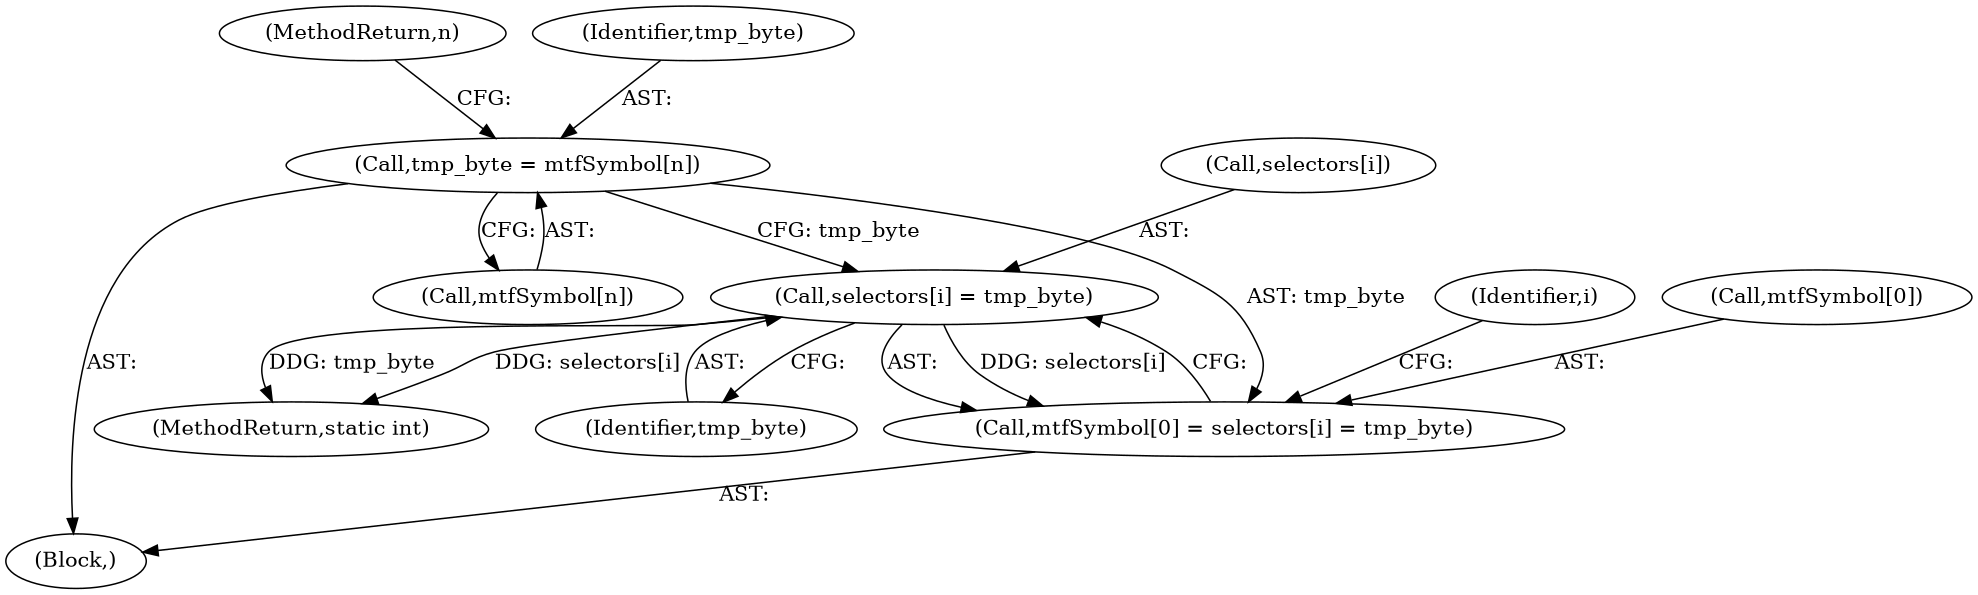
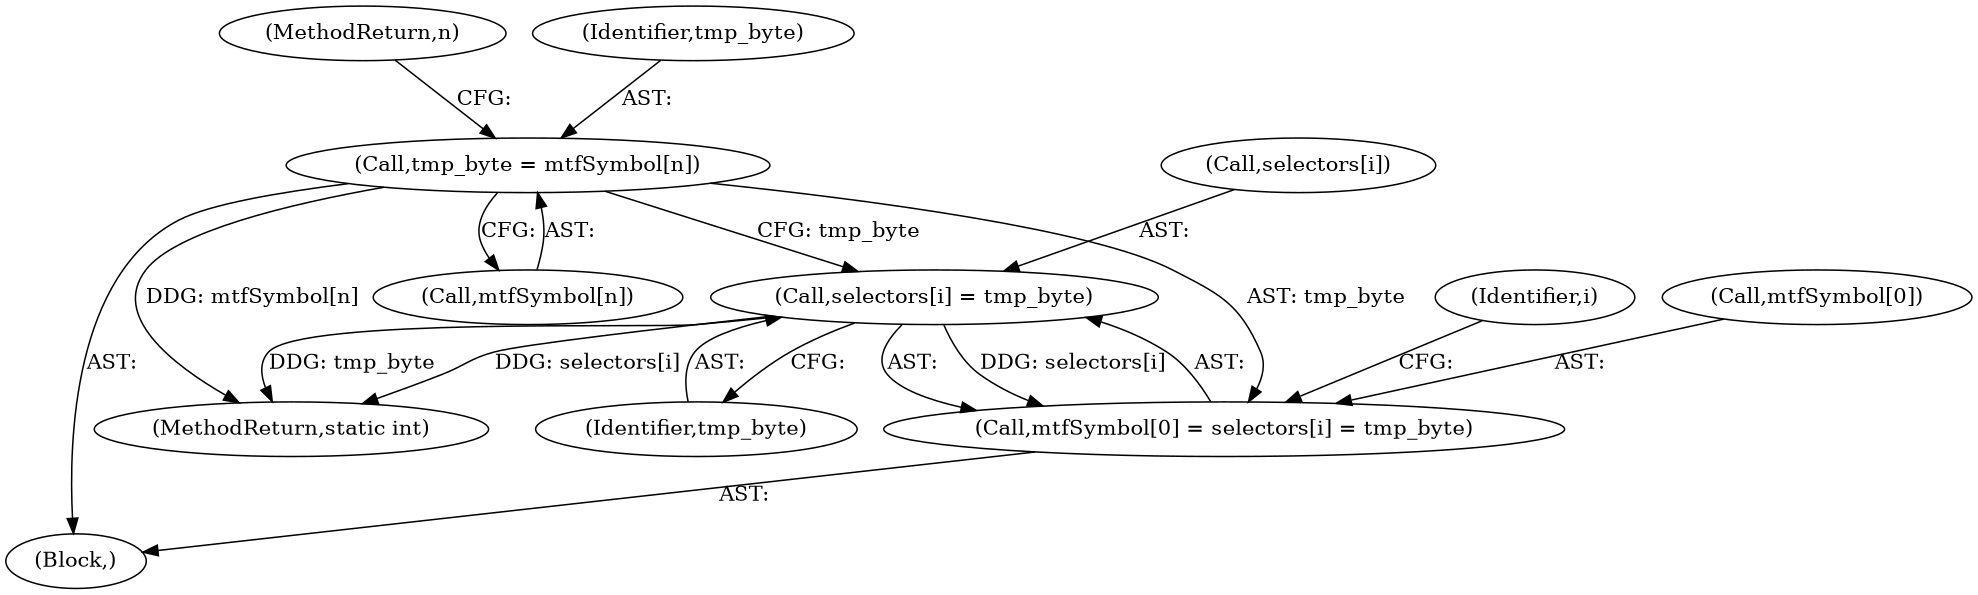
none -> (181, 244)
(1223, 363) -> (1223, 363)
